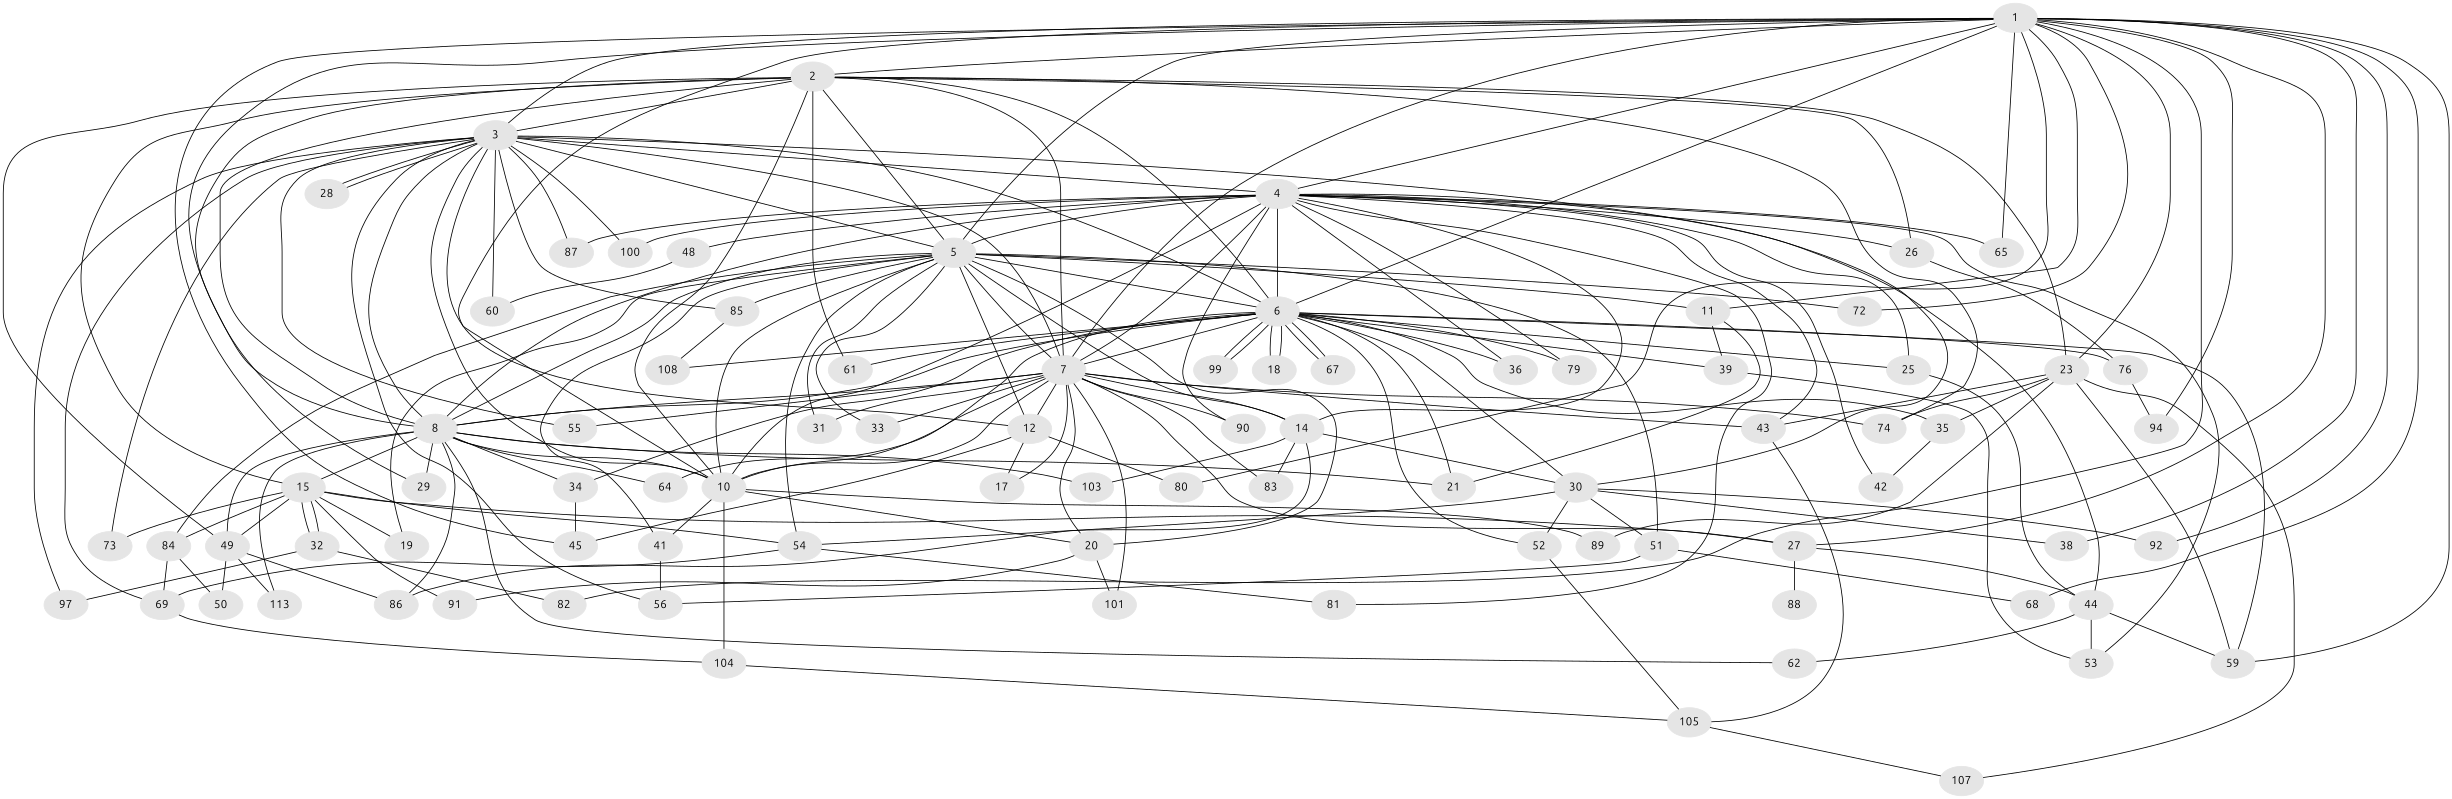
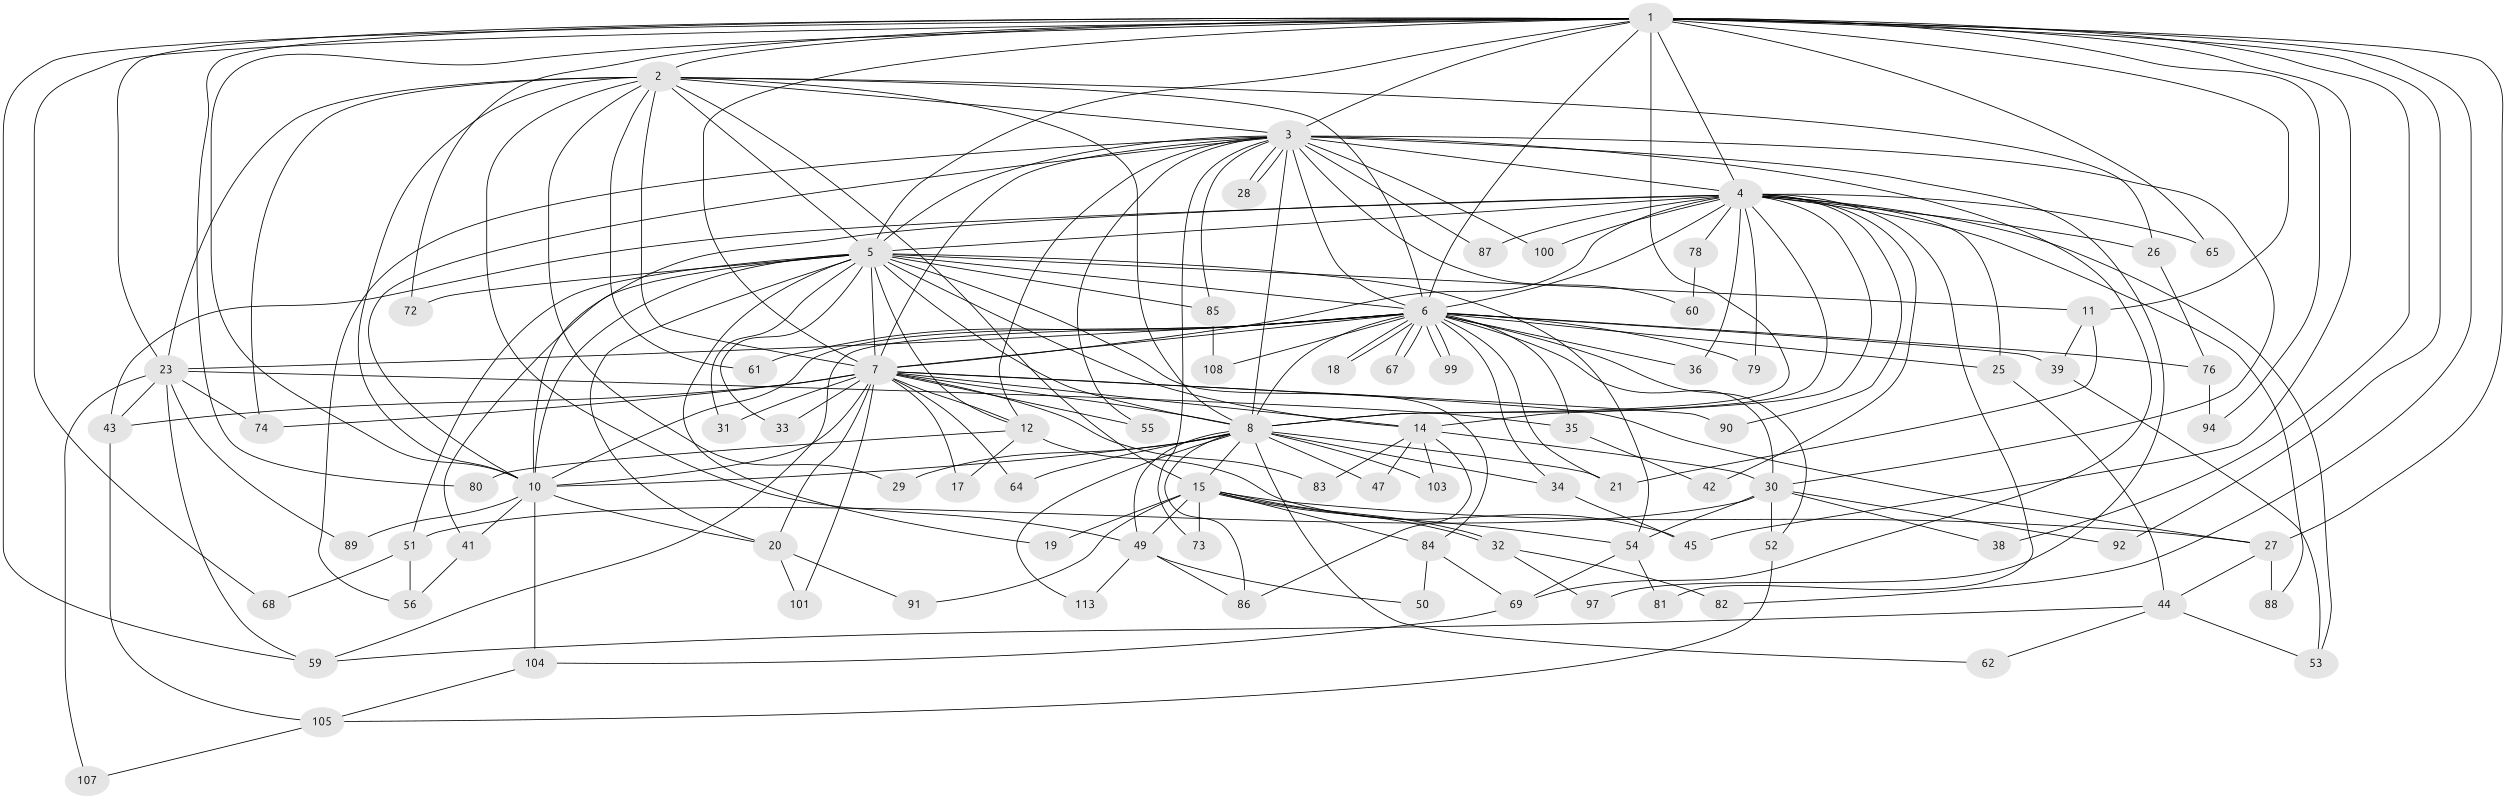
(689, 253) -> (1696, 253)
(1946, 324) -> (2128, 297)
none -> (796, 348)
none -> (1379, 488)
